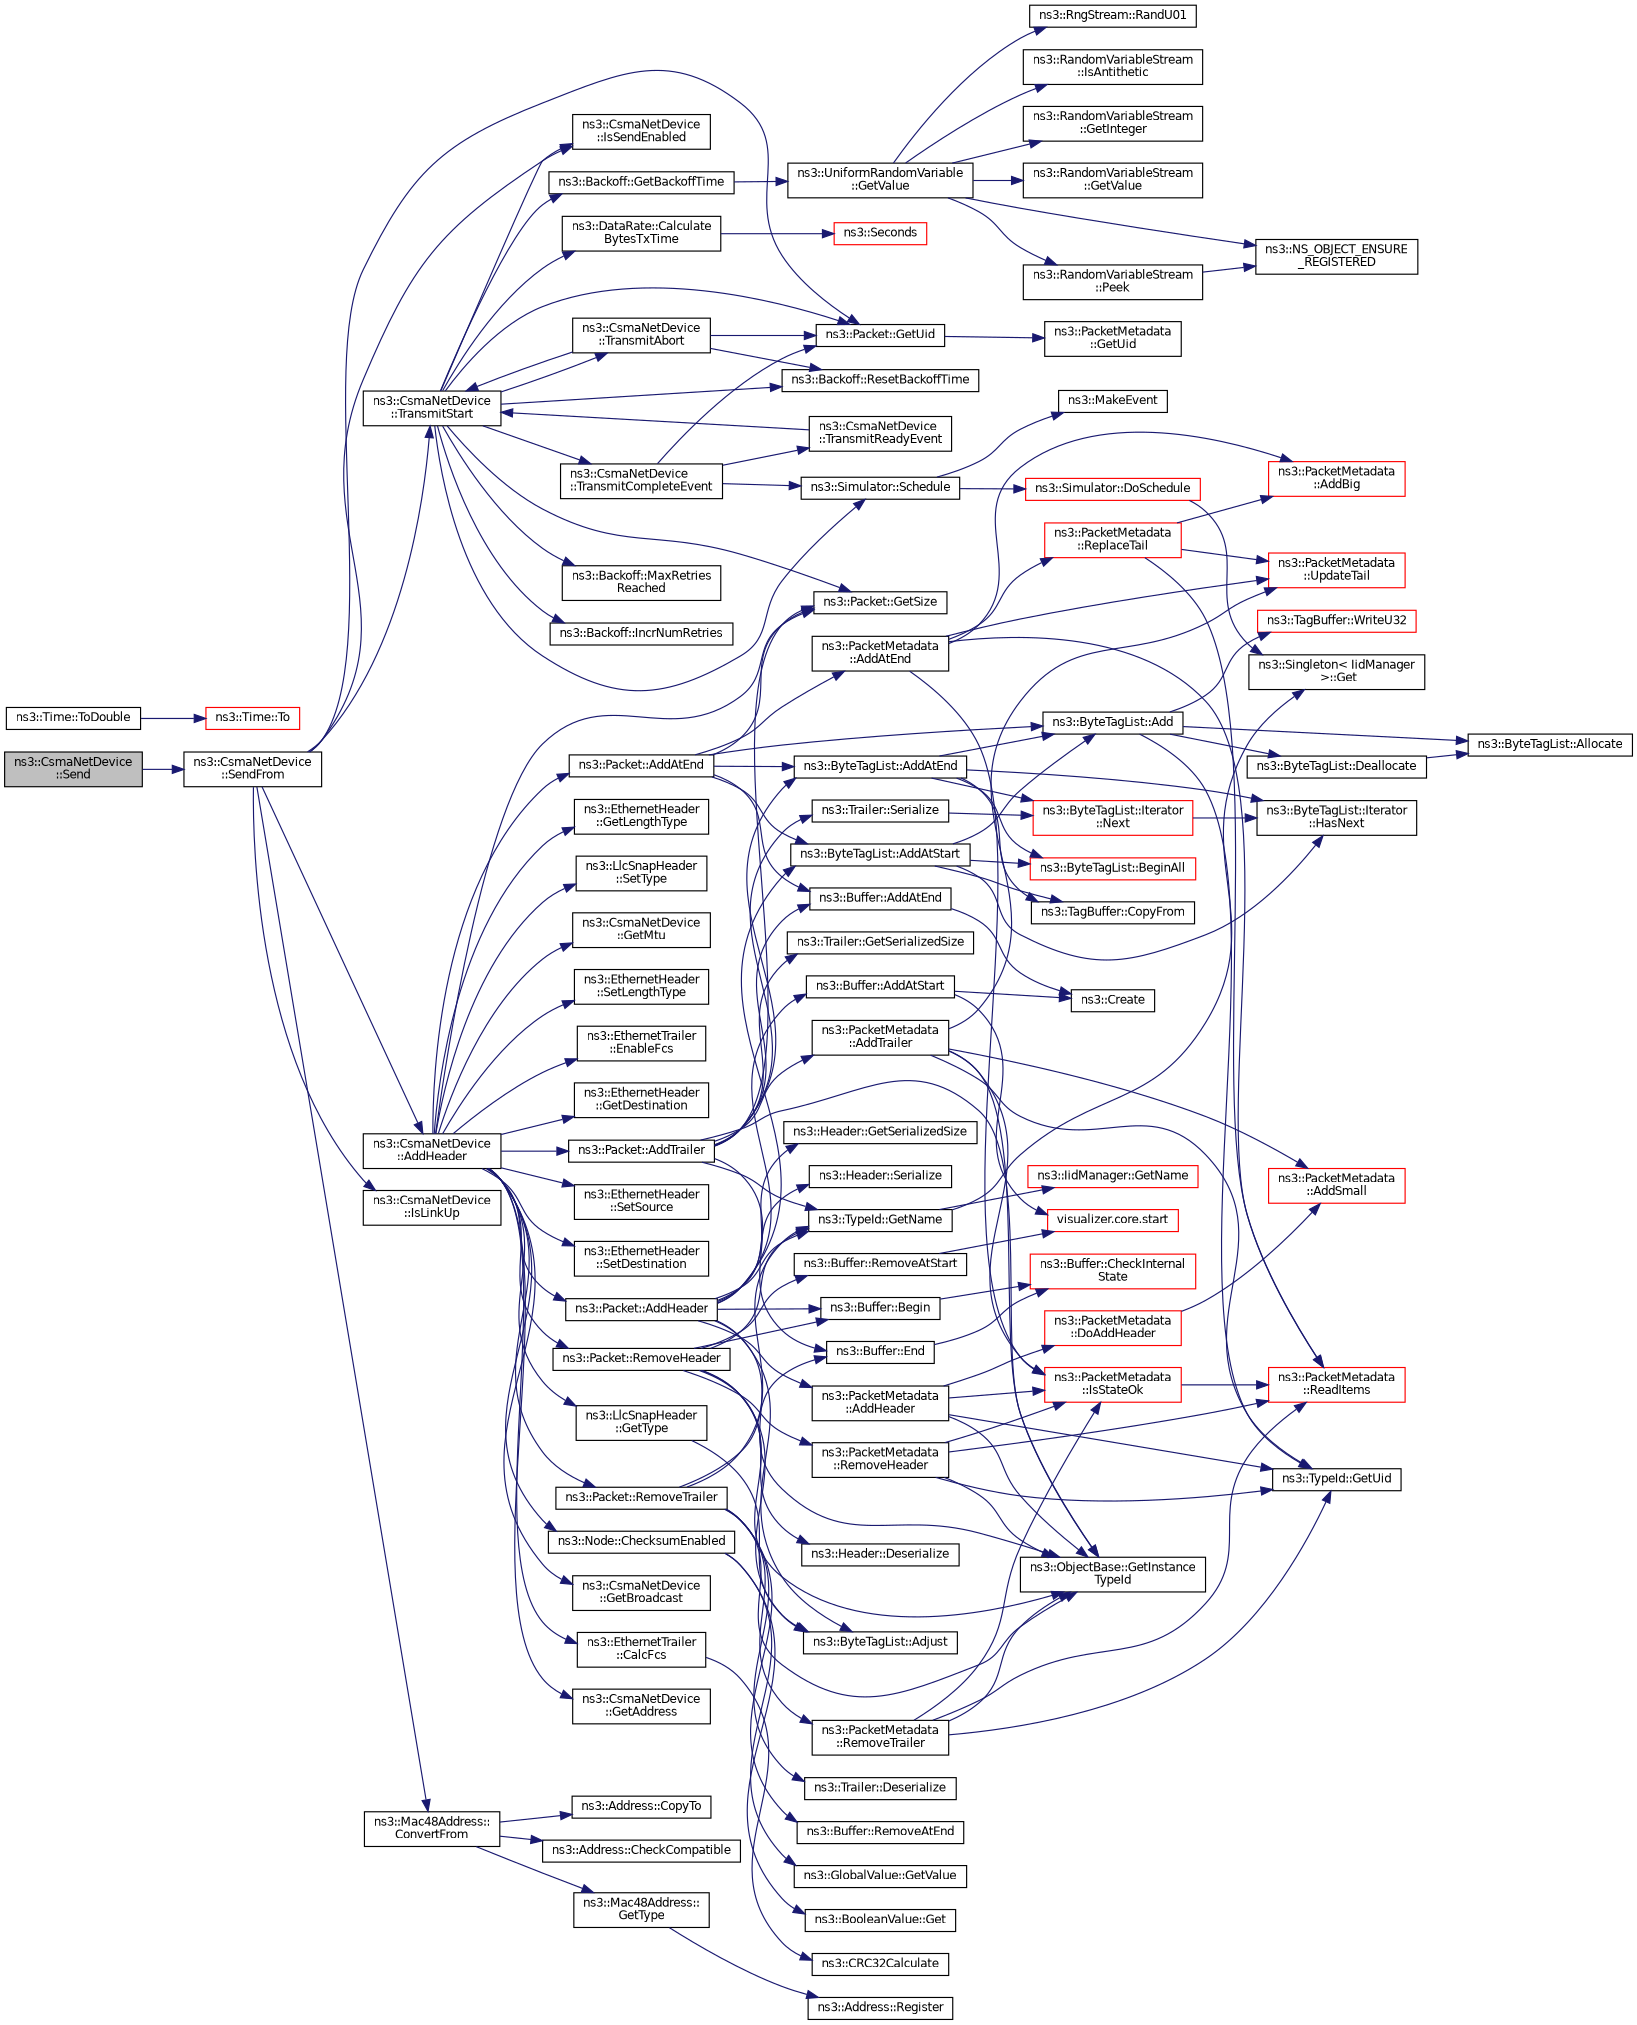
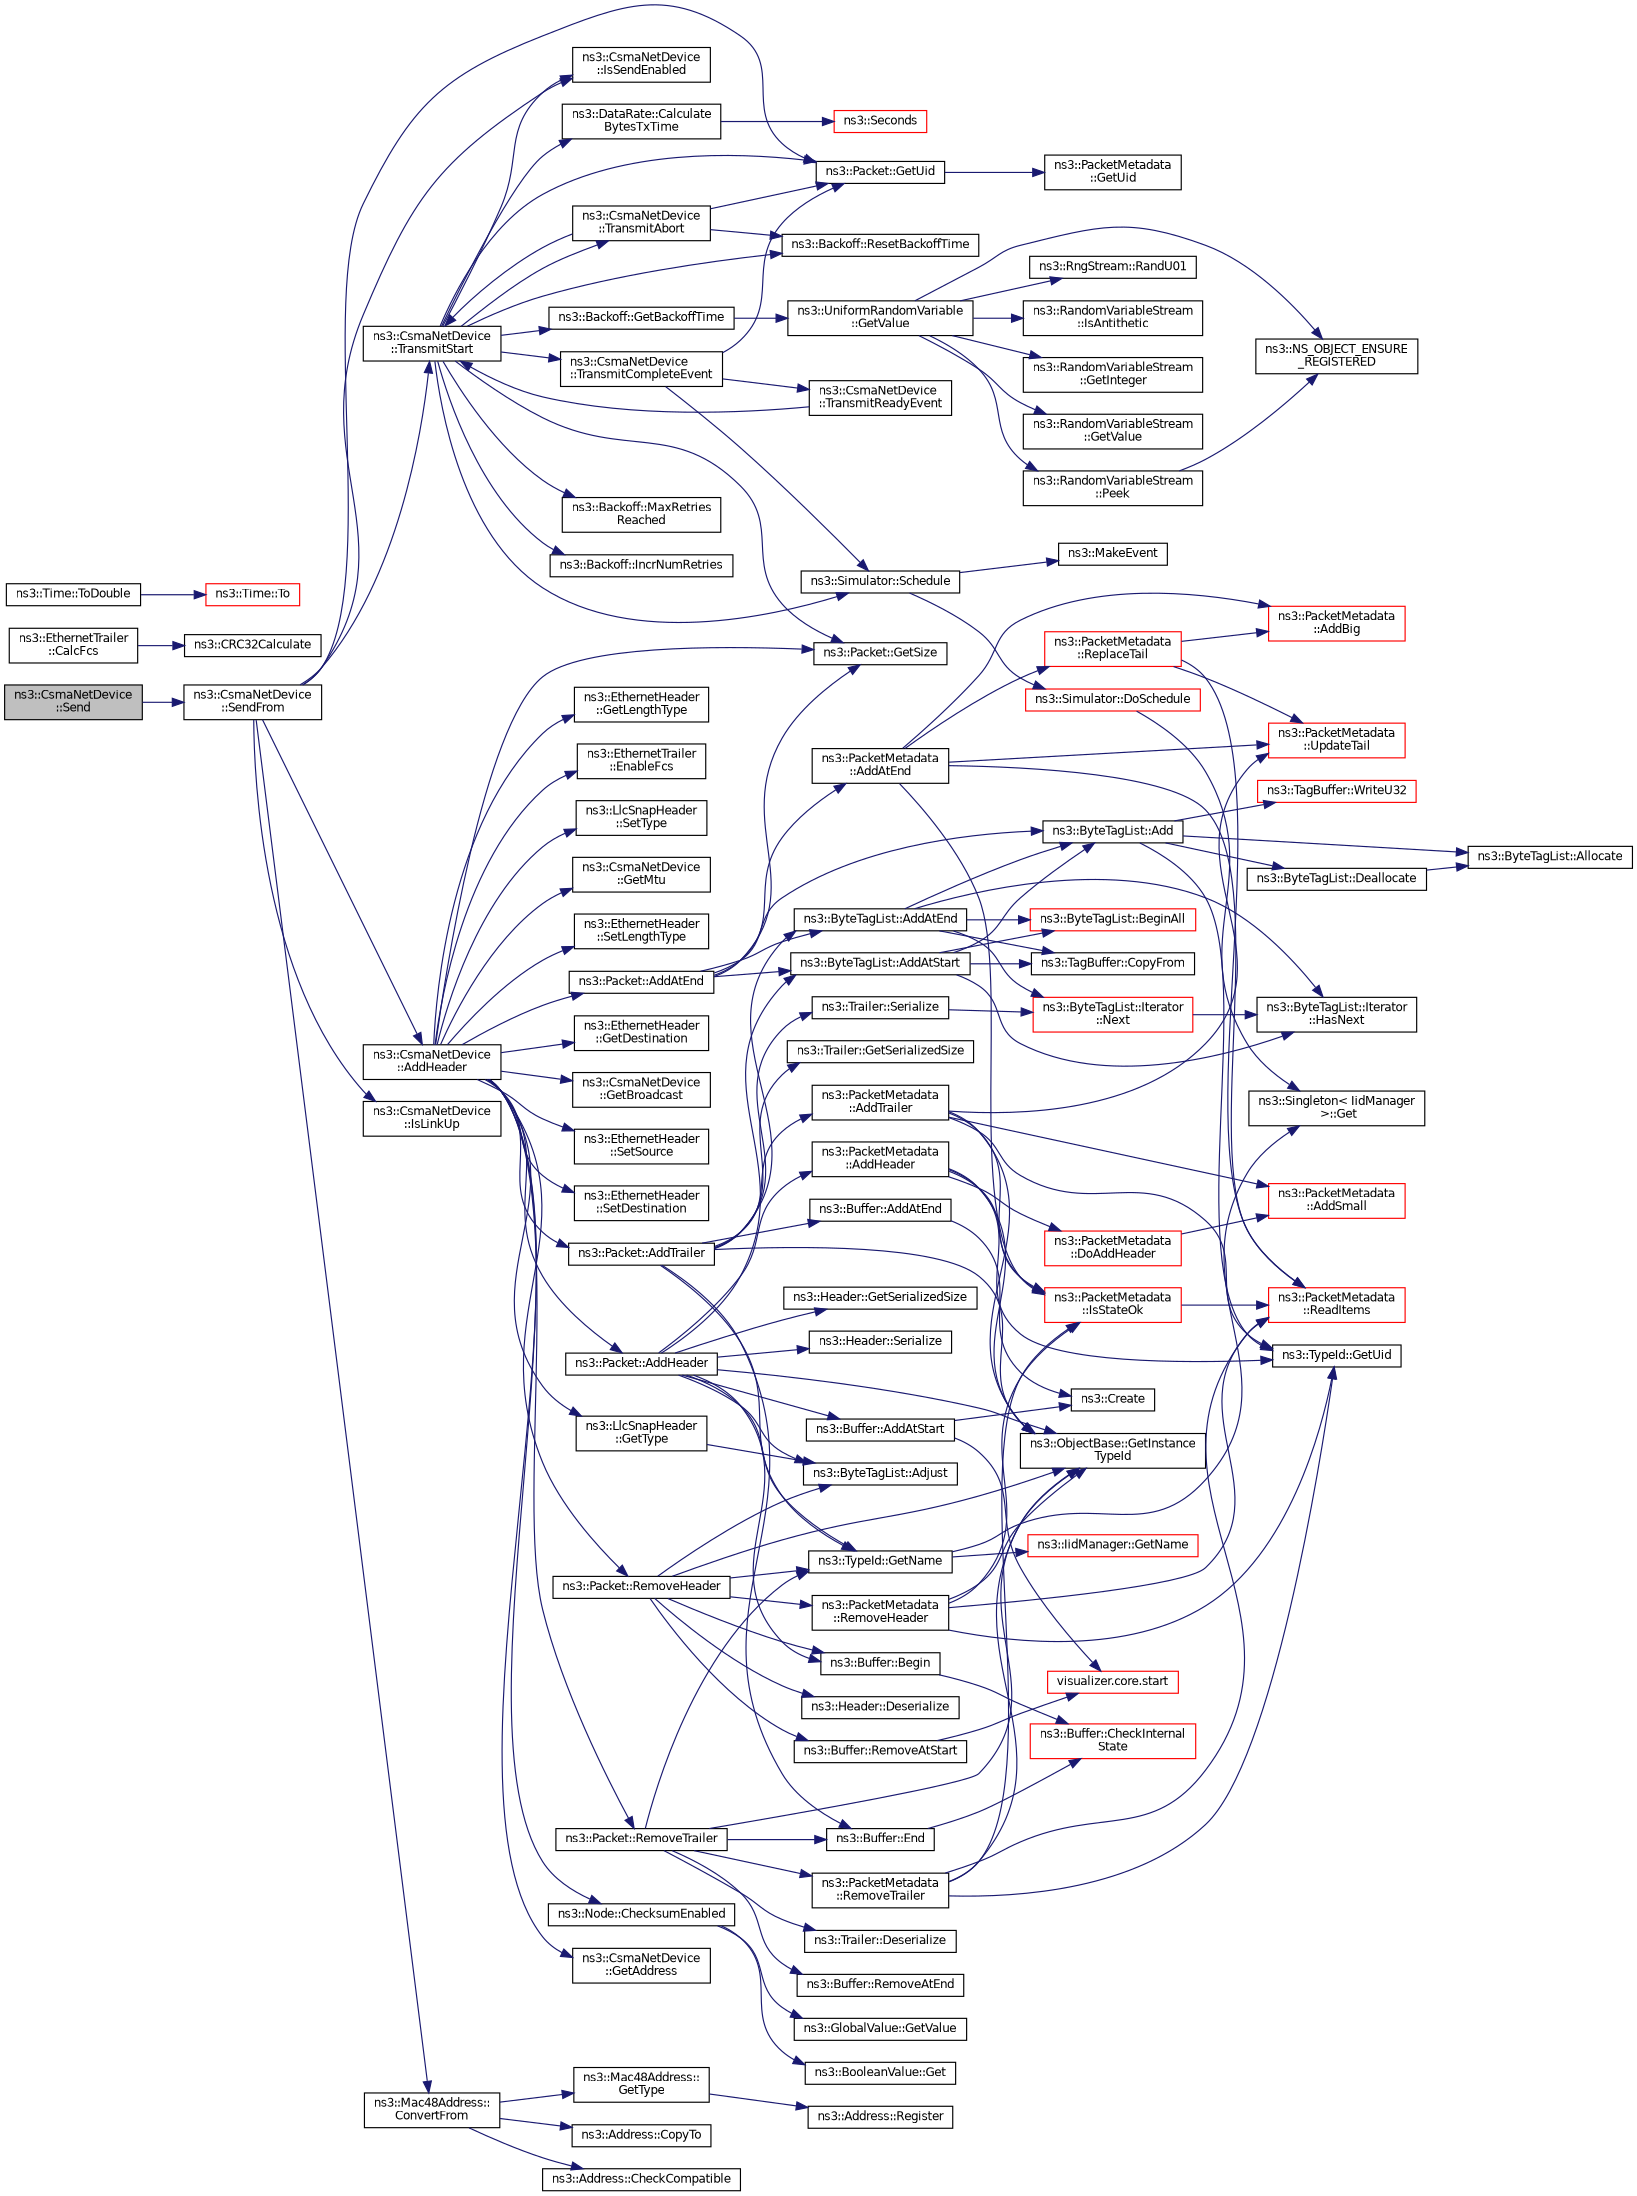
(760, 828) -> none
(762, 894) -> none
(520, 1408) -> none
